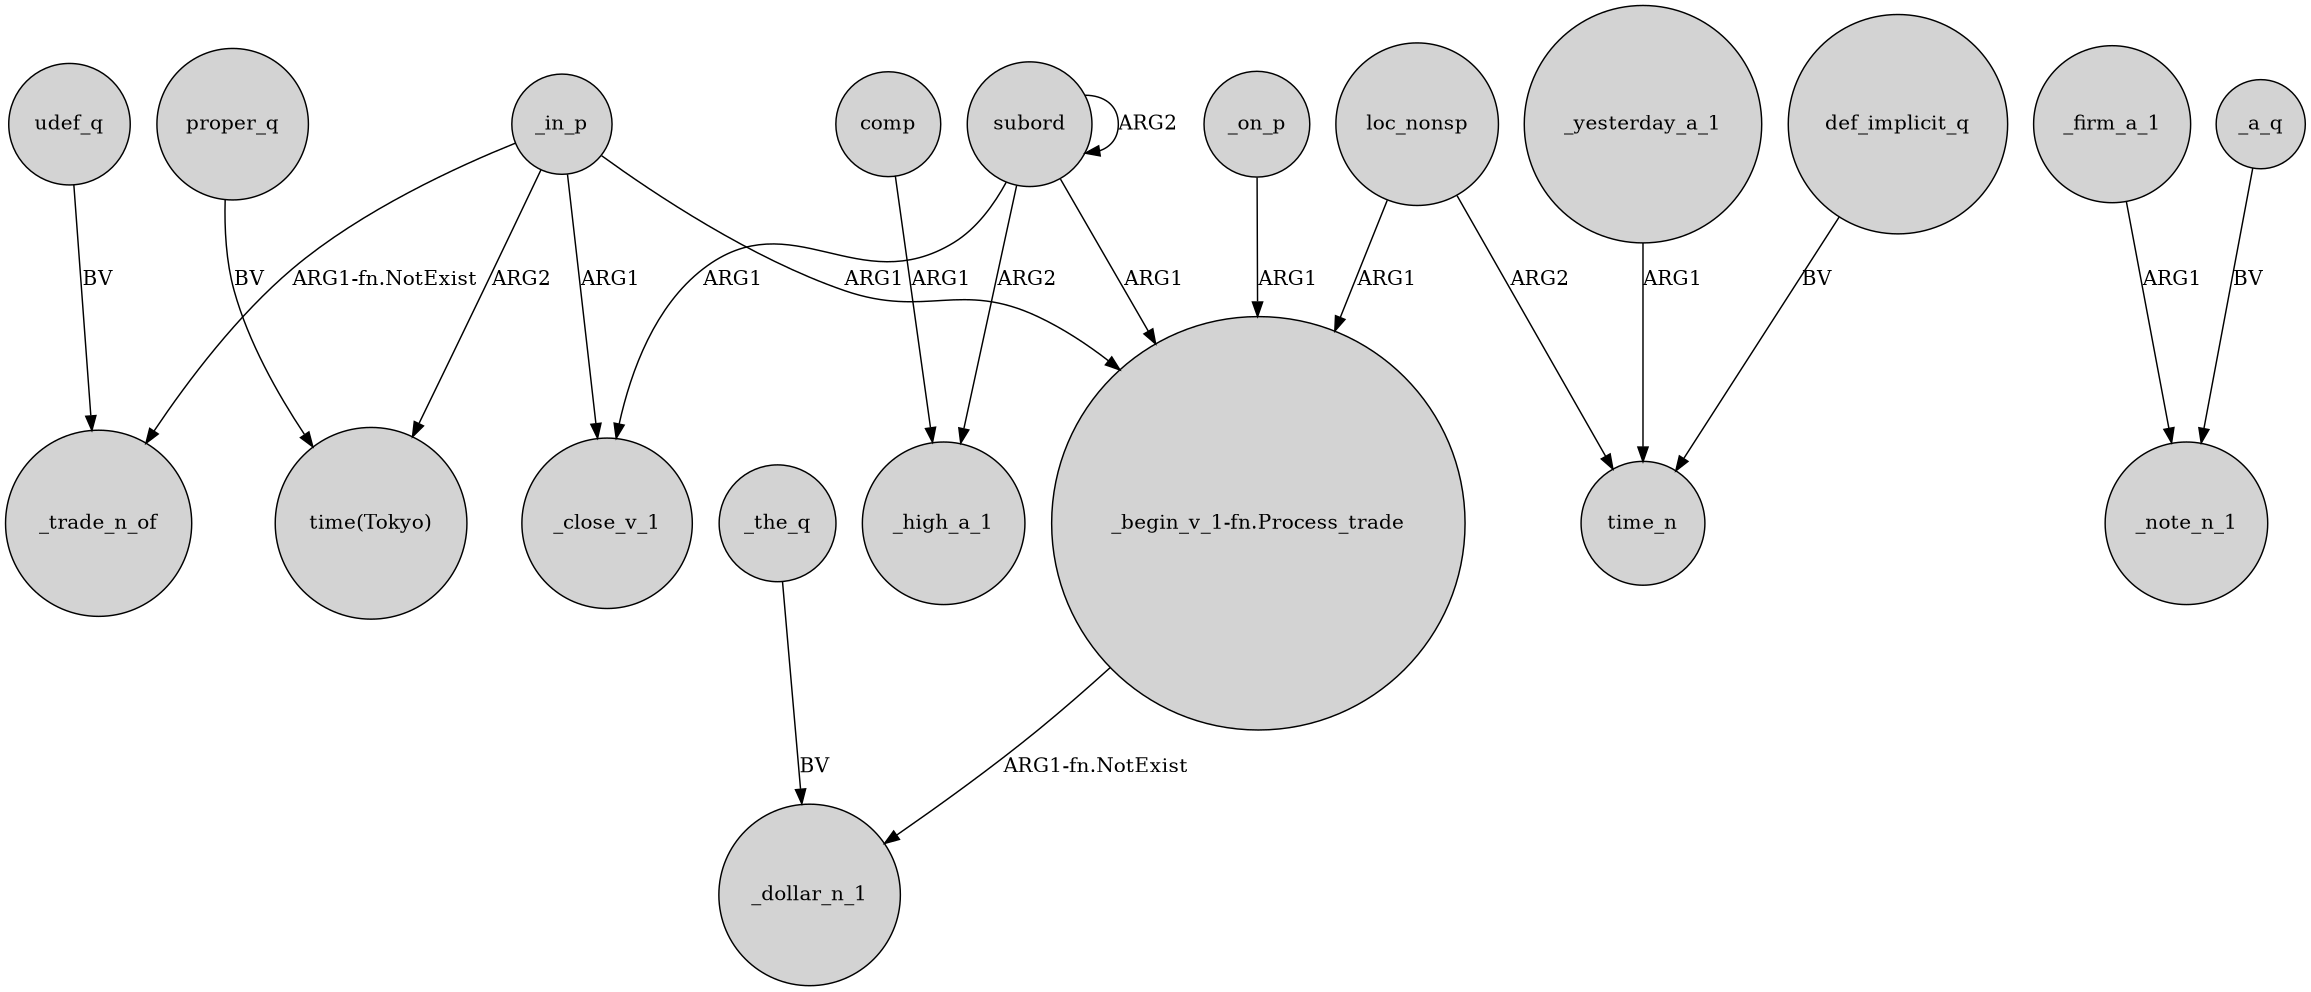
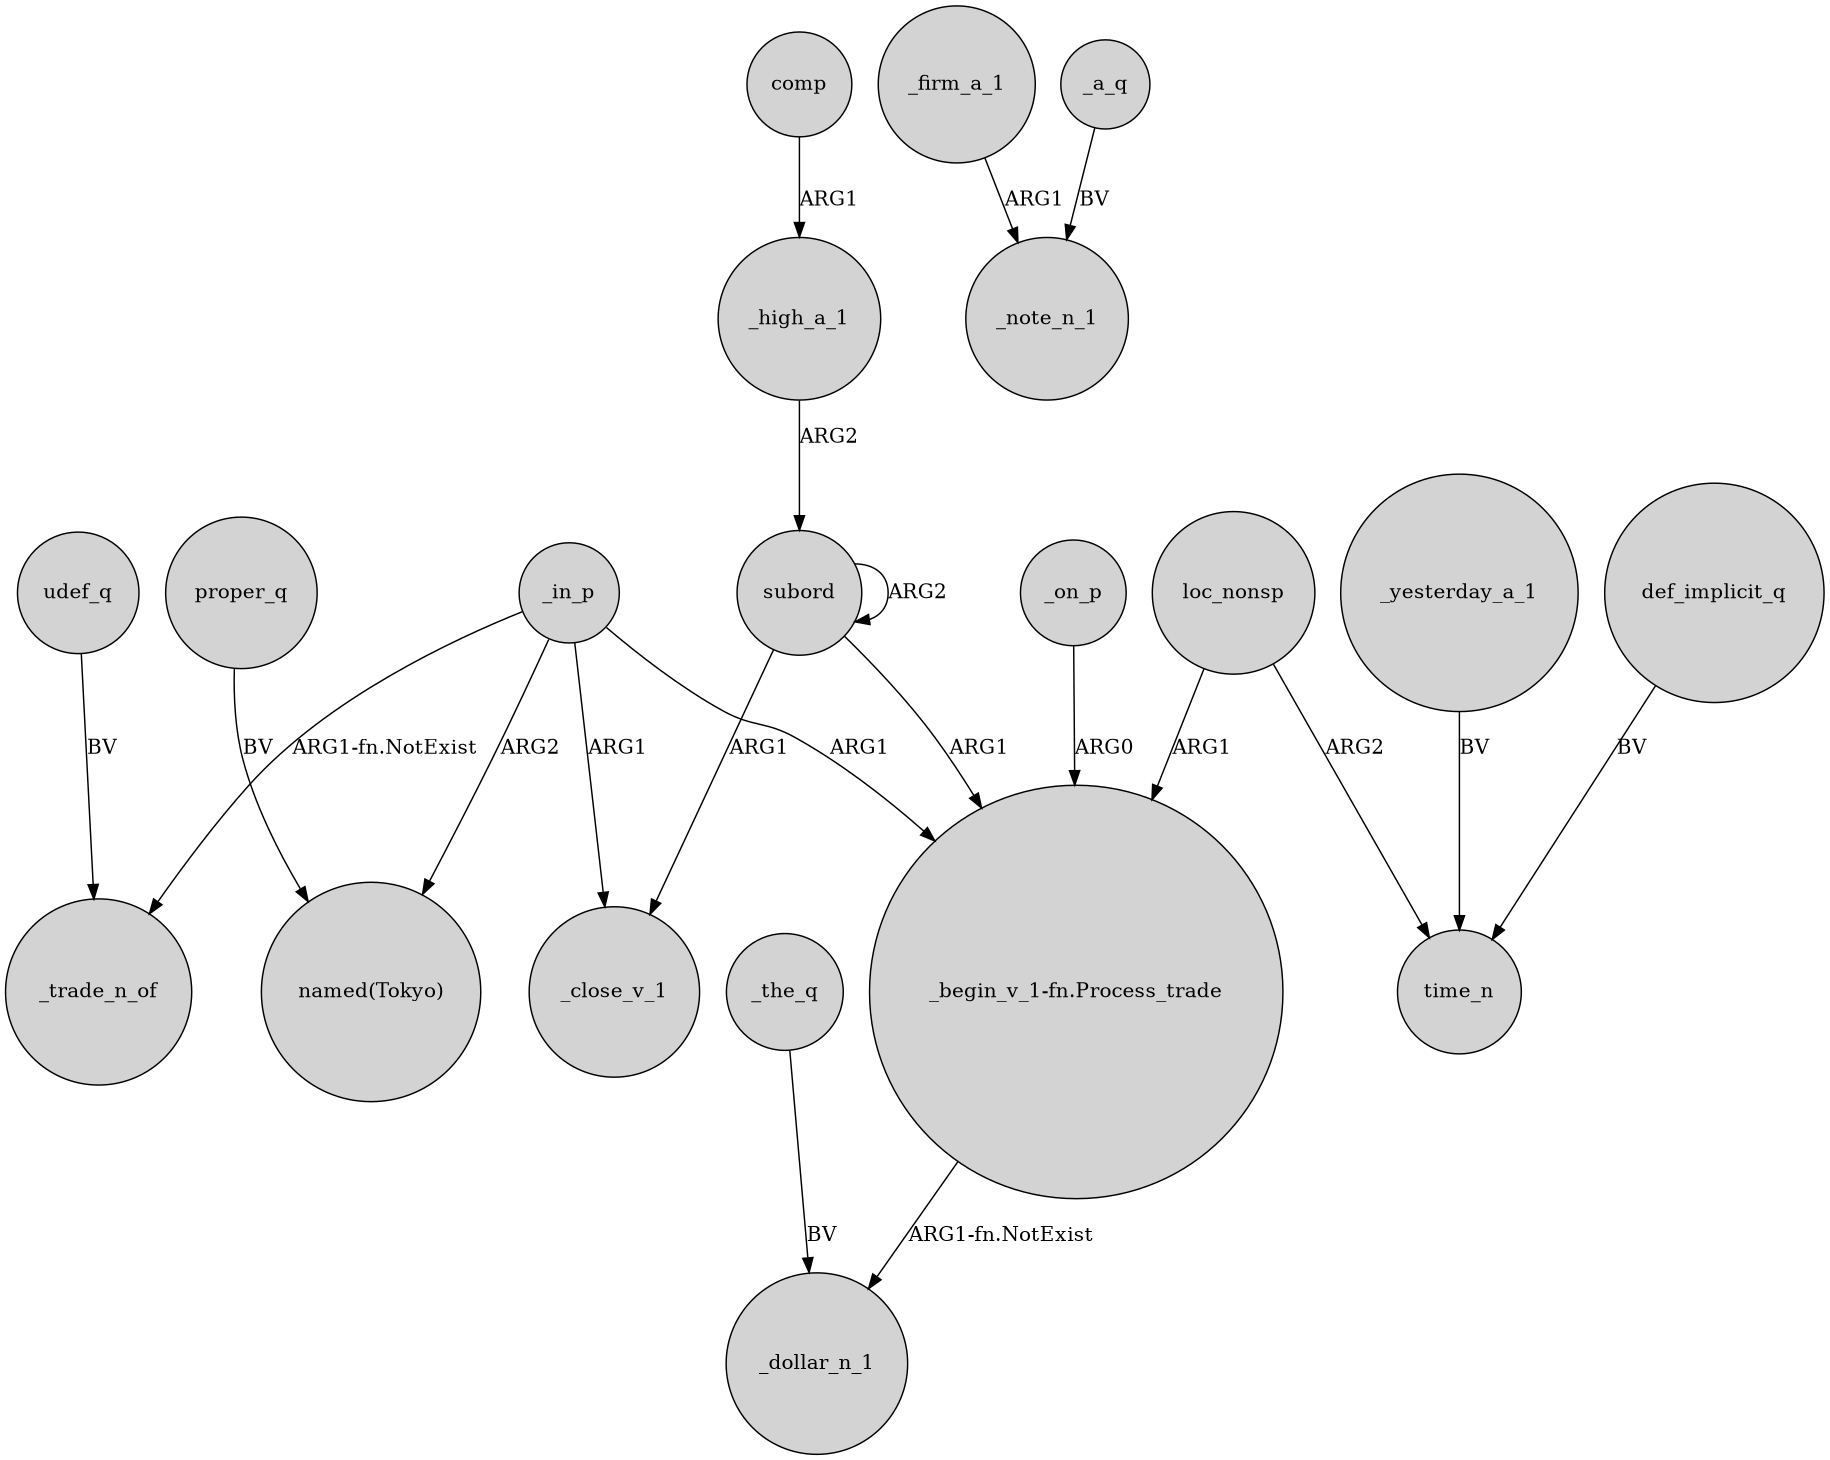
(1288, 280) -> (1105, 748)
(1673, 280) -> (1475, 748)
(989, 313) -> (799, 458)
(371, 523) -> (371, 992)
